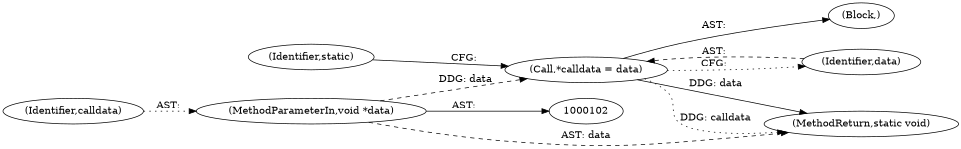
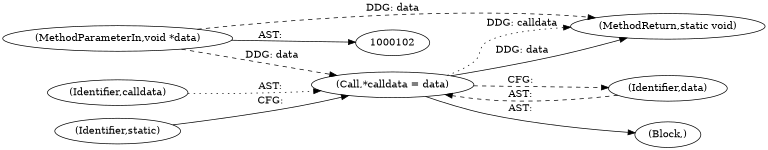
(733, 70) -> (537, 87)
(166, 111) -> (251, 93)
(586, 136) -> (393, 8)
